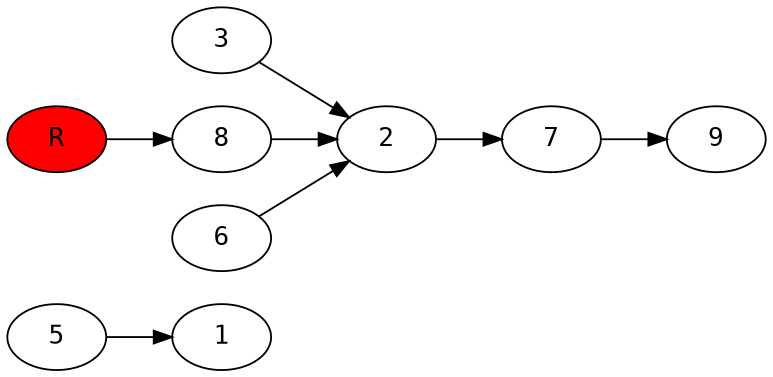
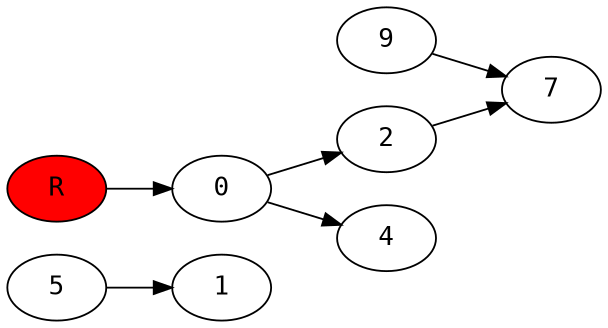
(222, 40) -> none
(222, 139) -> (222, 189)
(625, 139) -> (460, 62)
(222, 238) -> none
none -> (387, 238)
